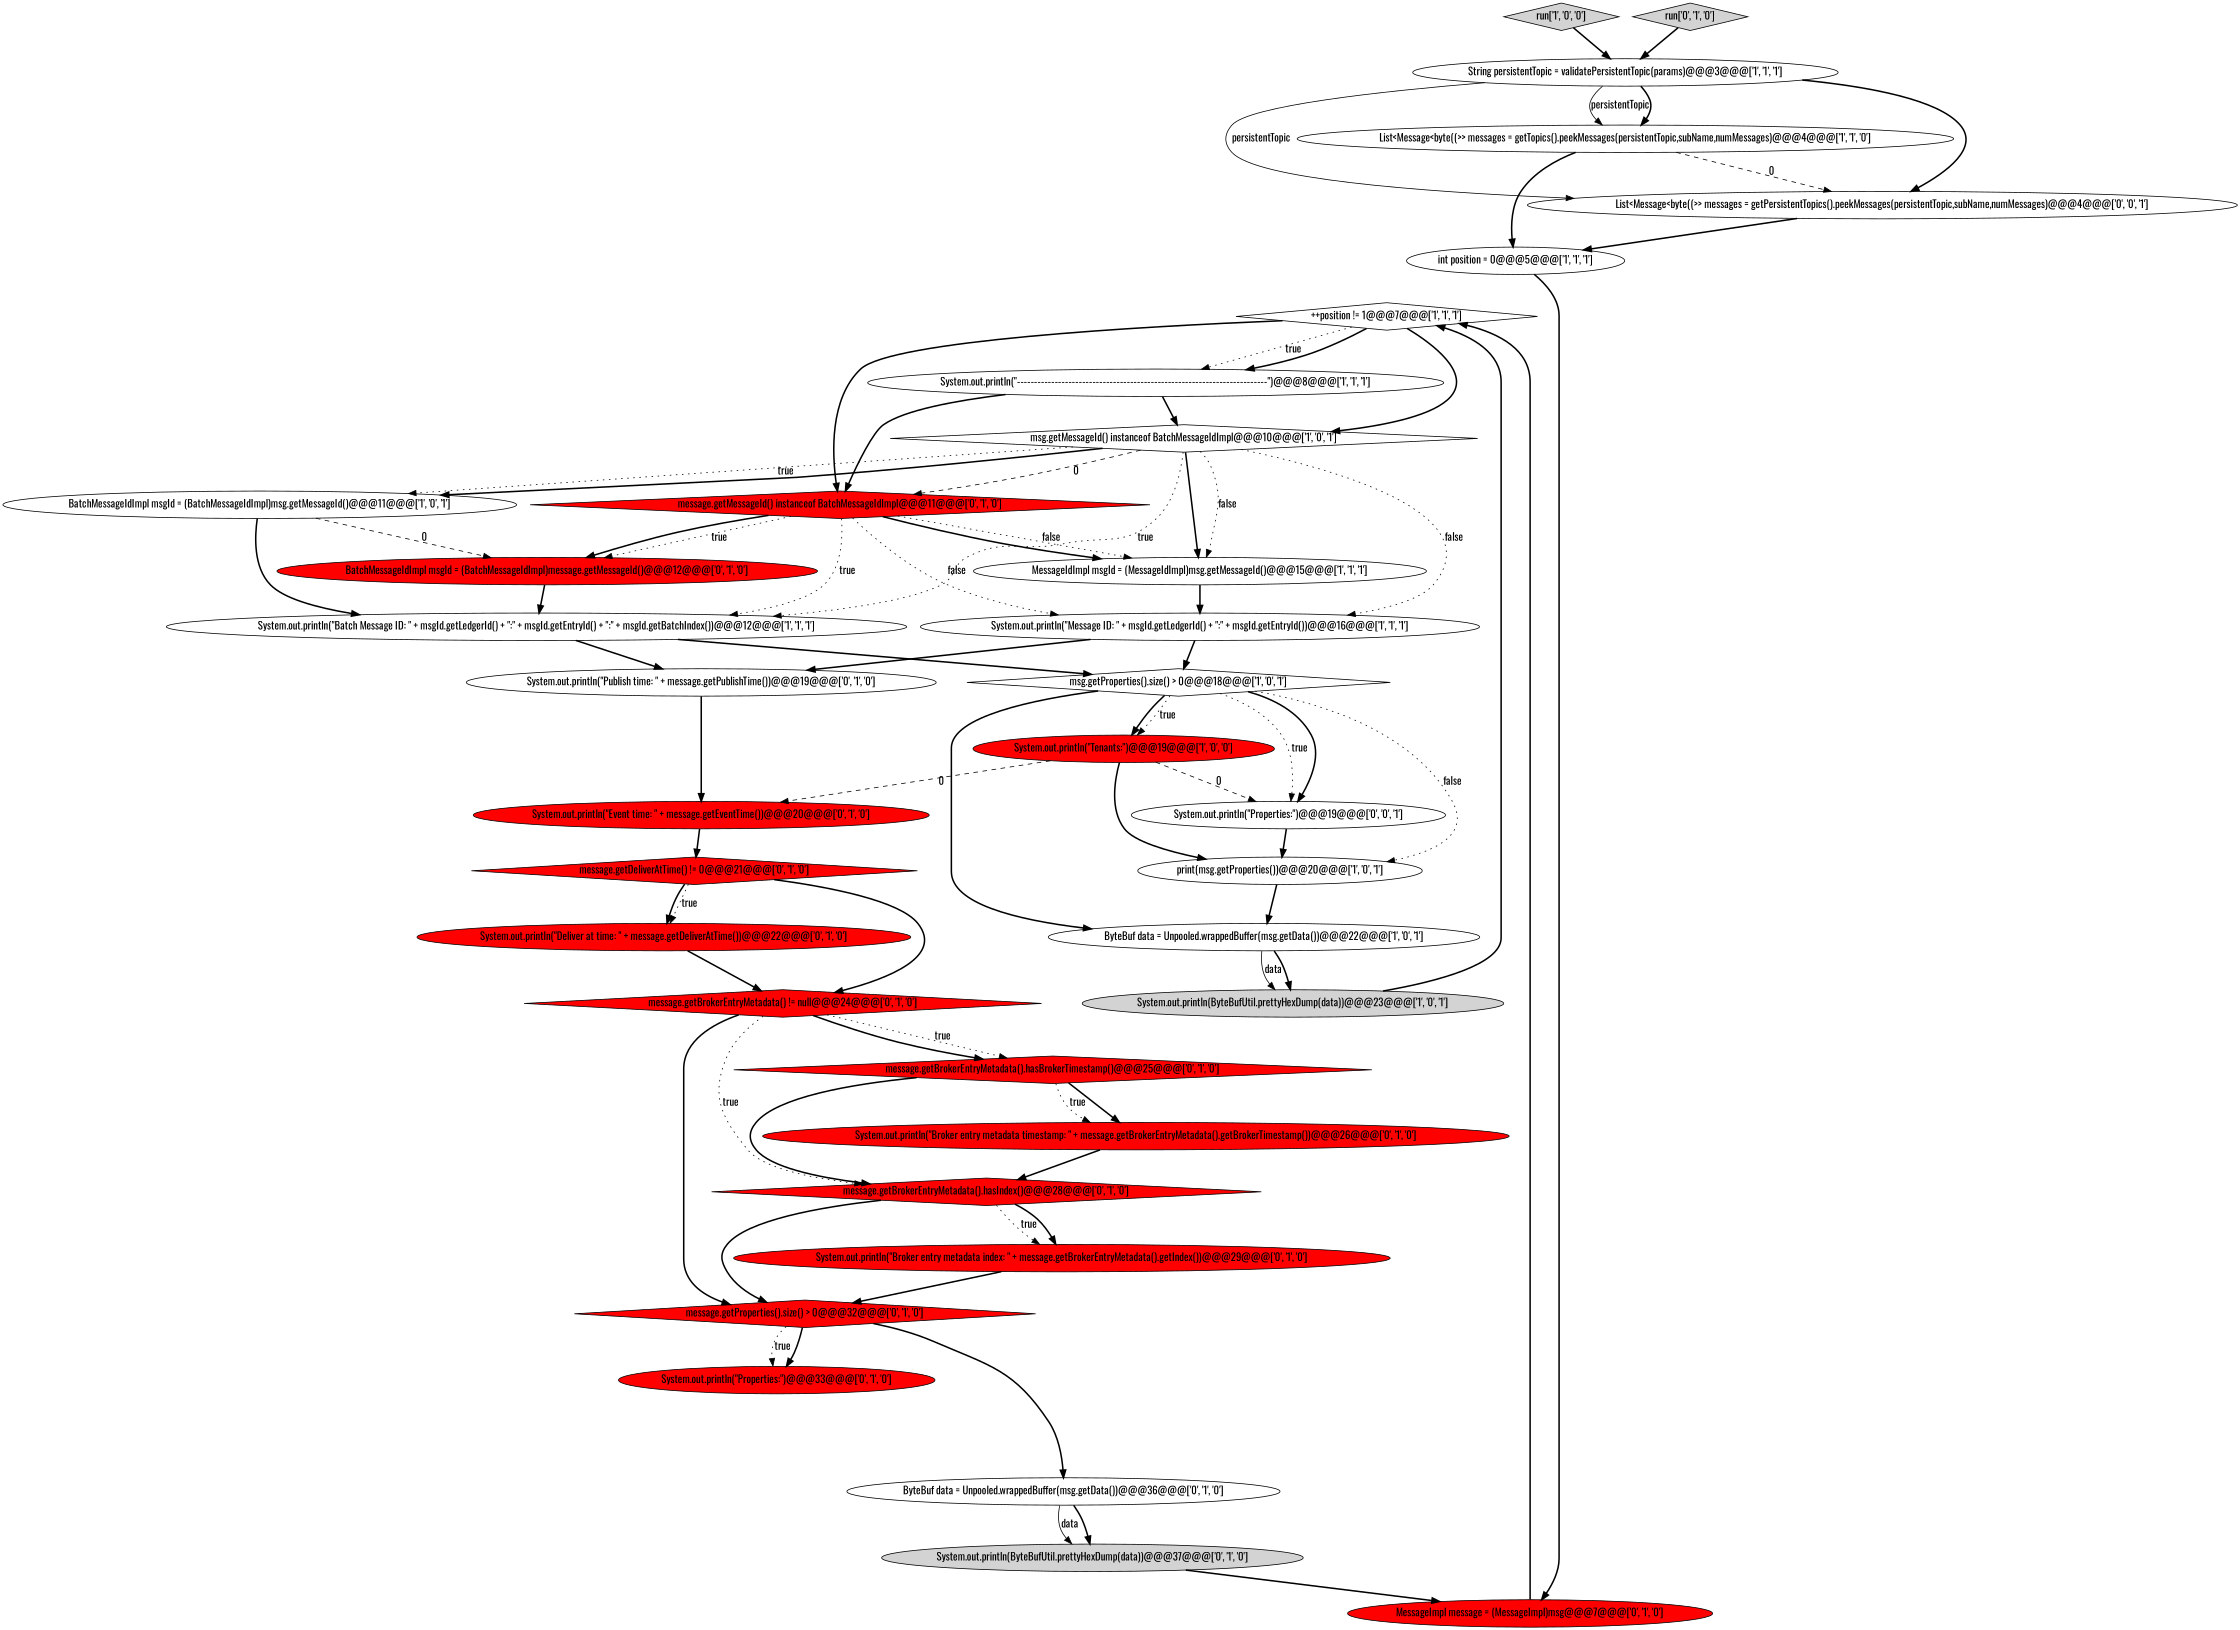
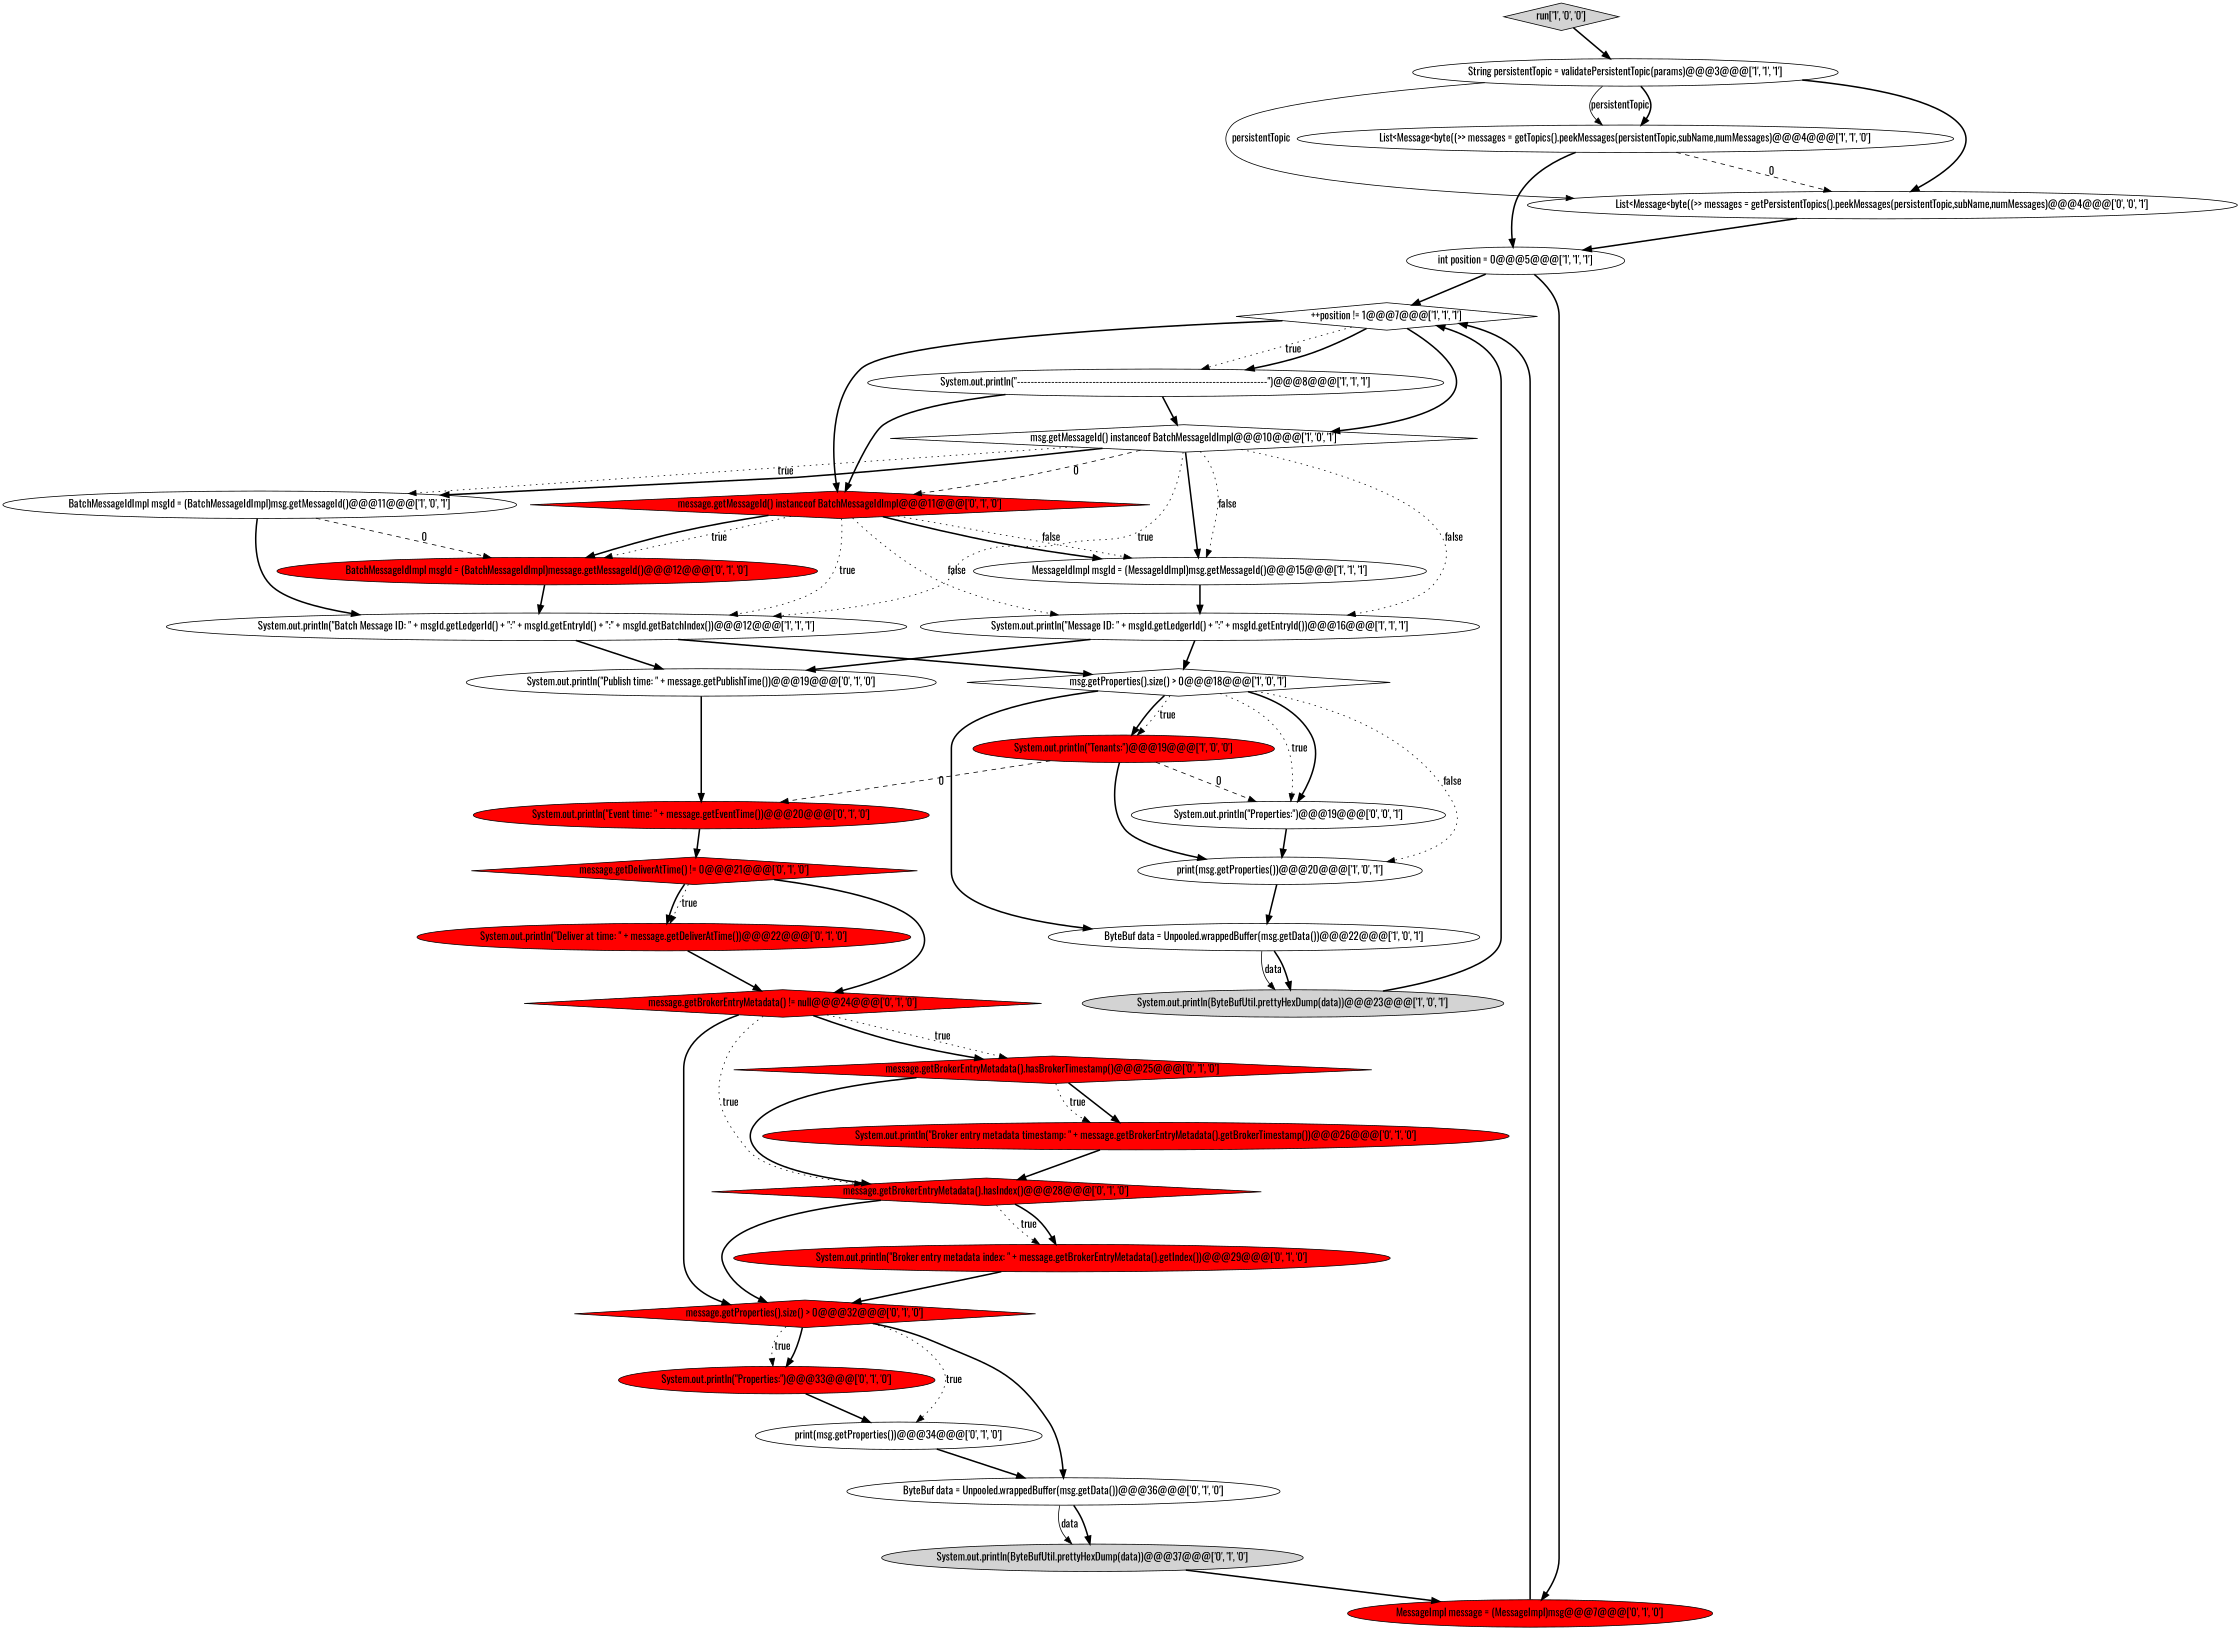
(1690, 17) -> none
none -> (1453, 288)
none -> (899, 1436)
